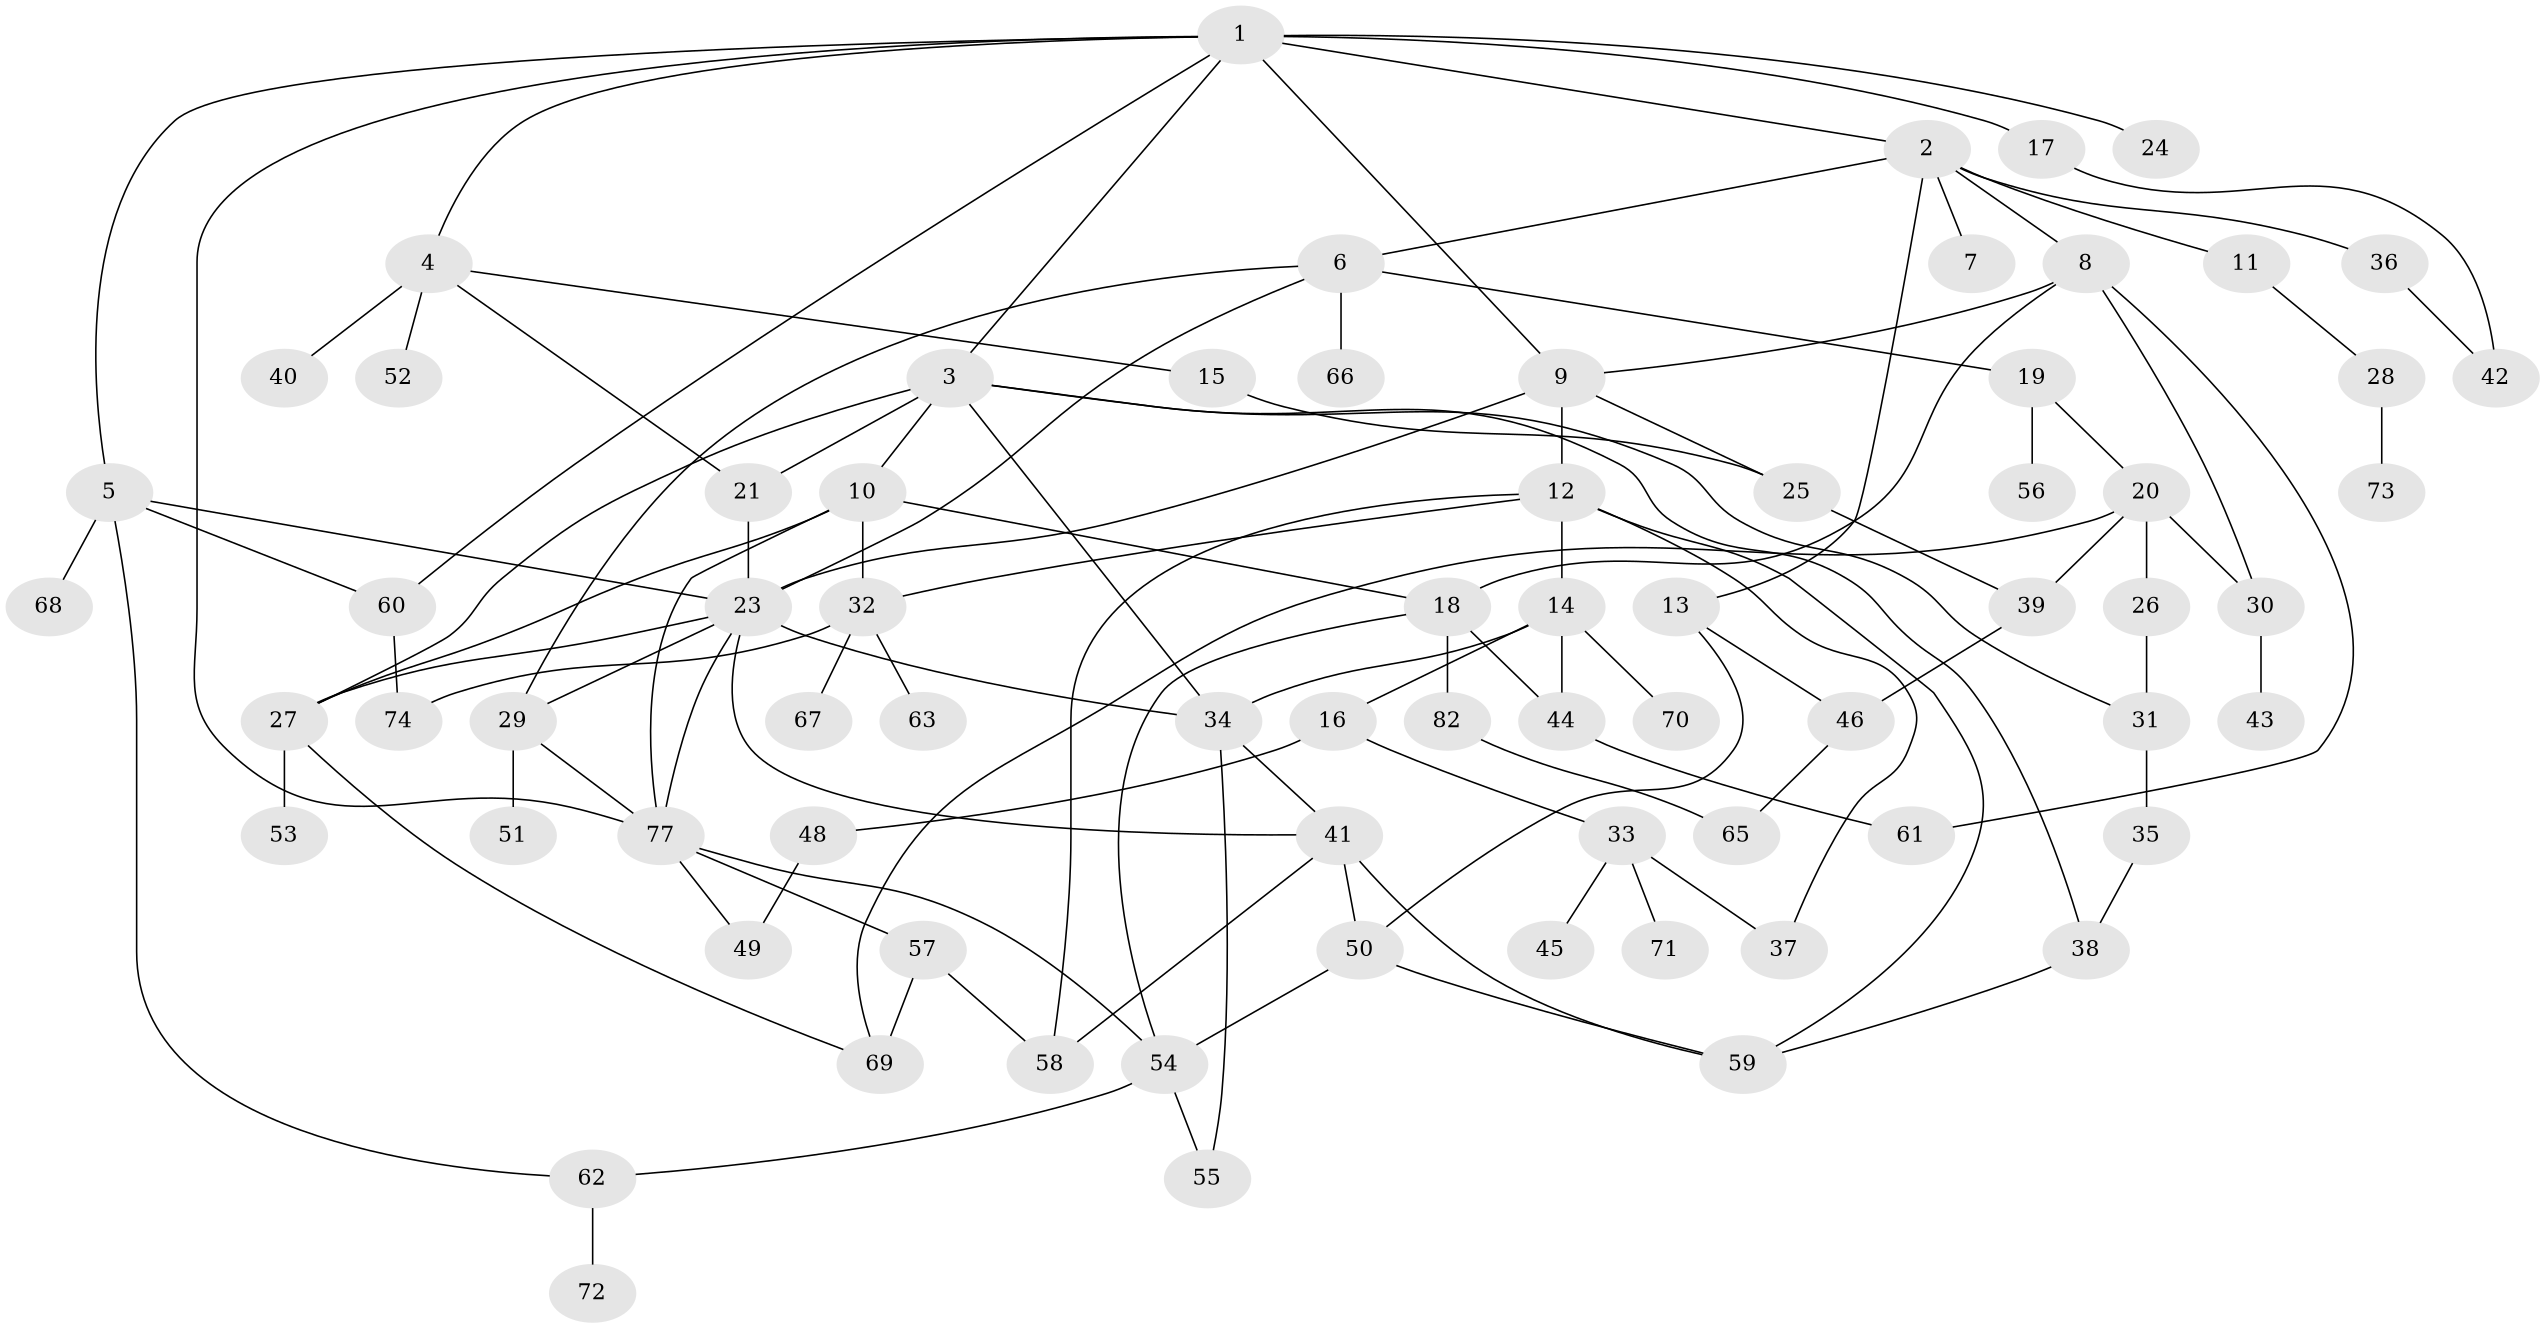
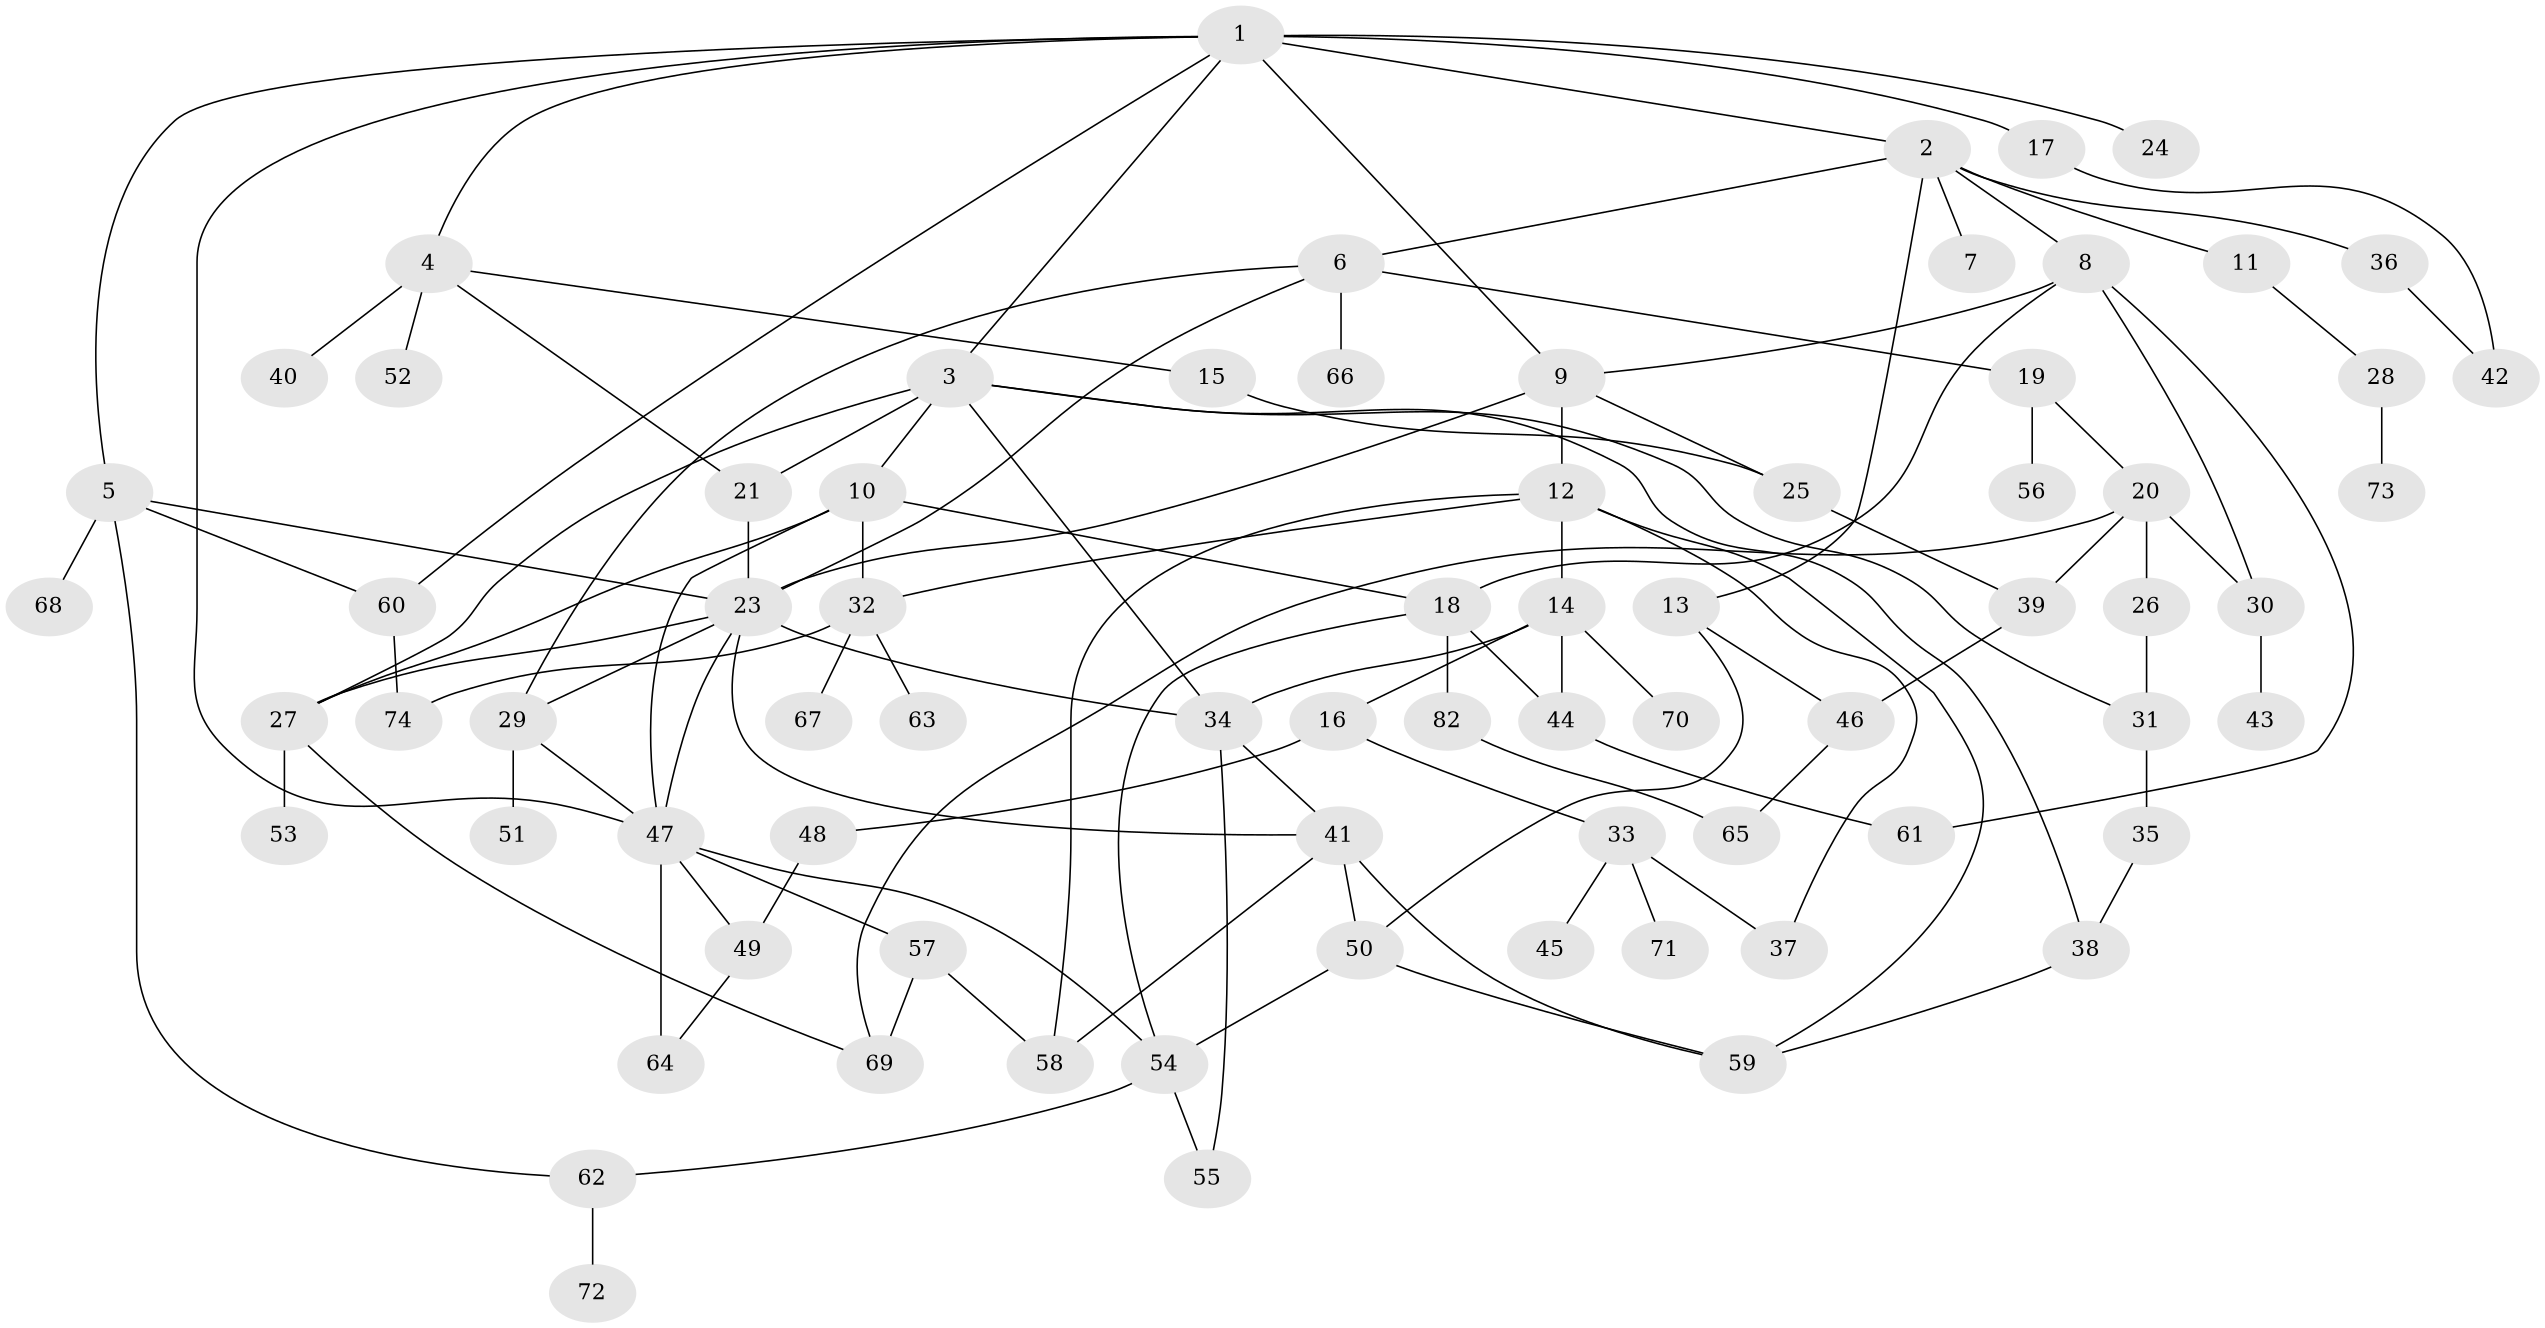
(661, 836) -> (661, 836)
none -> (661, 1065)
